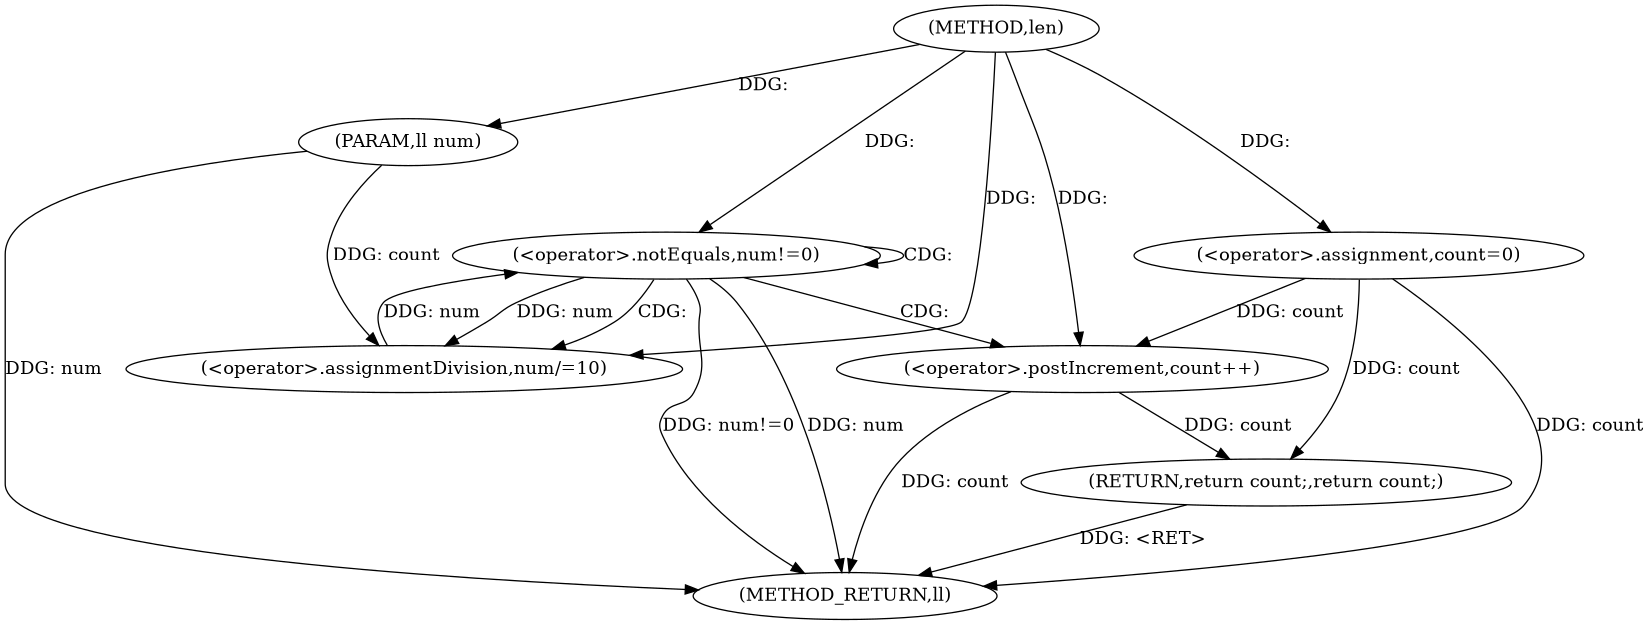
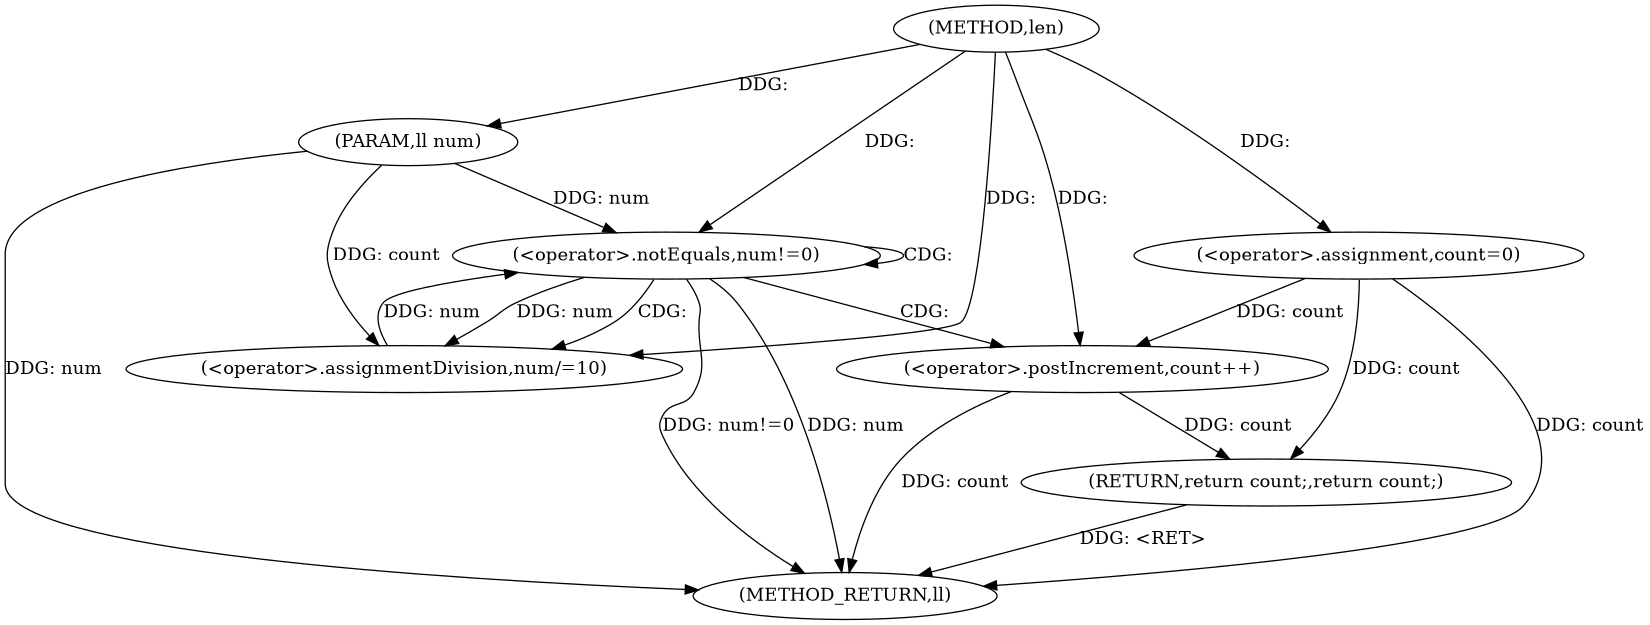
none -> (529, 195)
